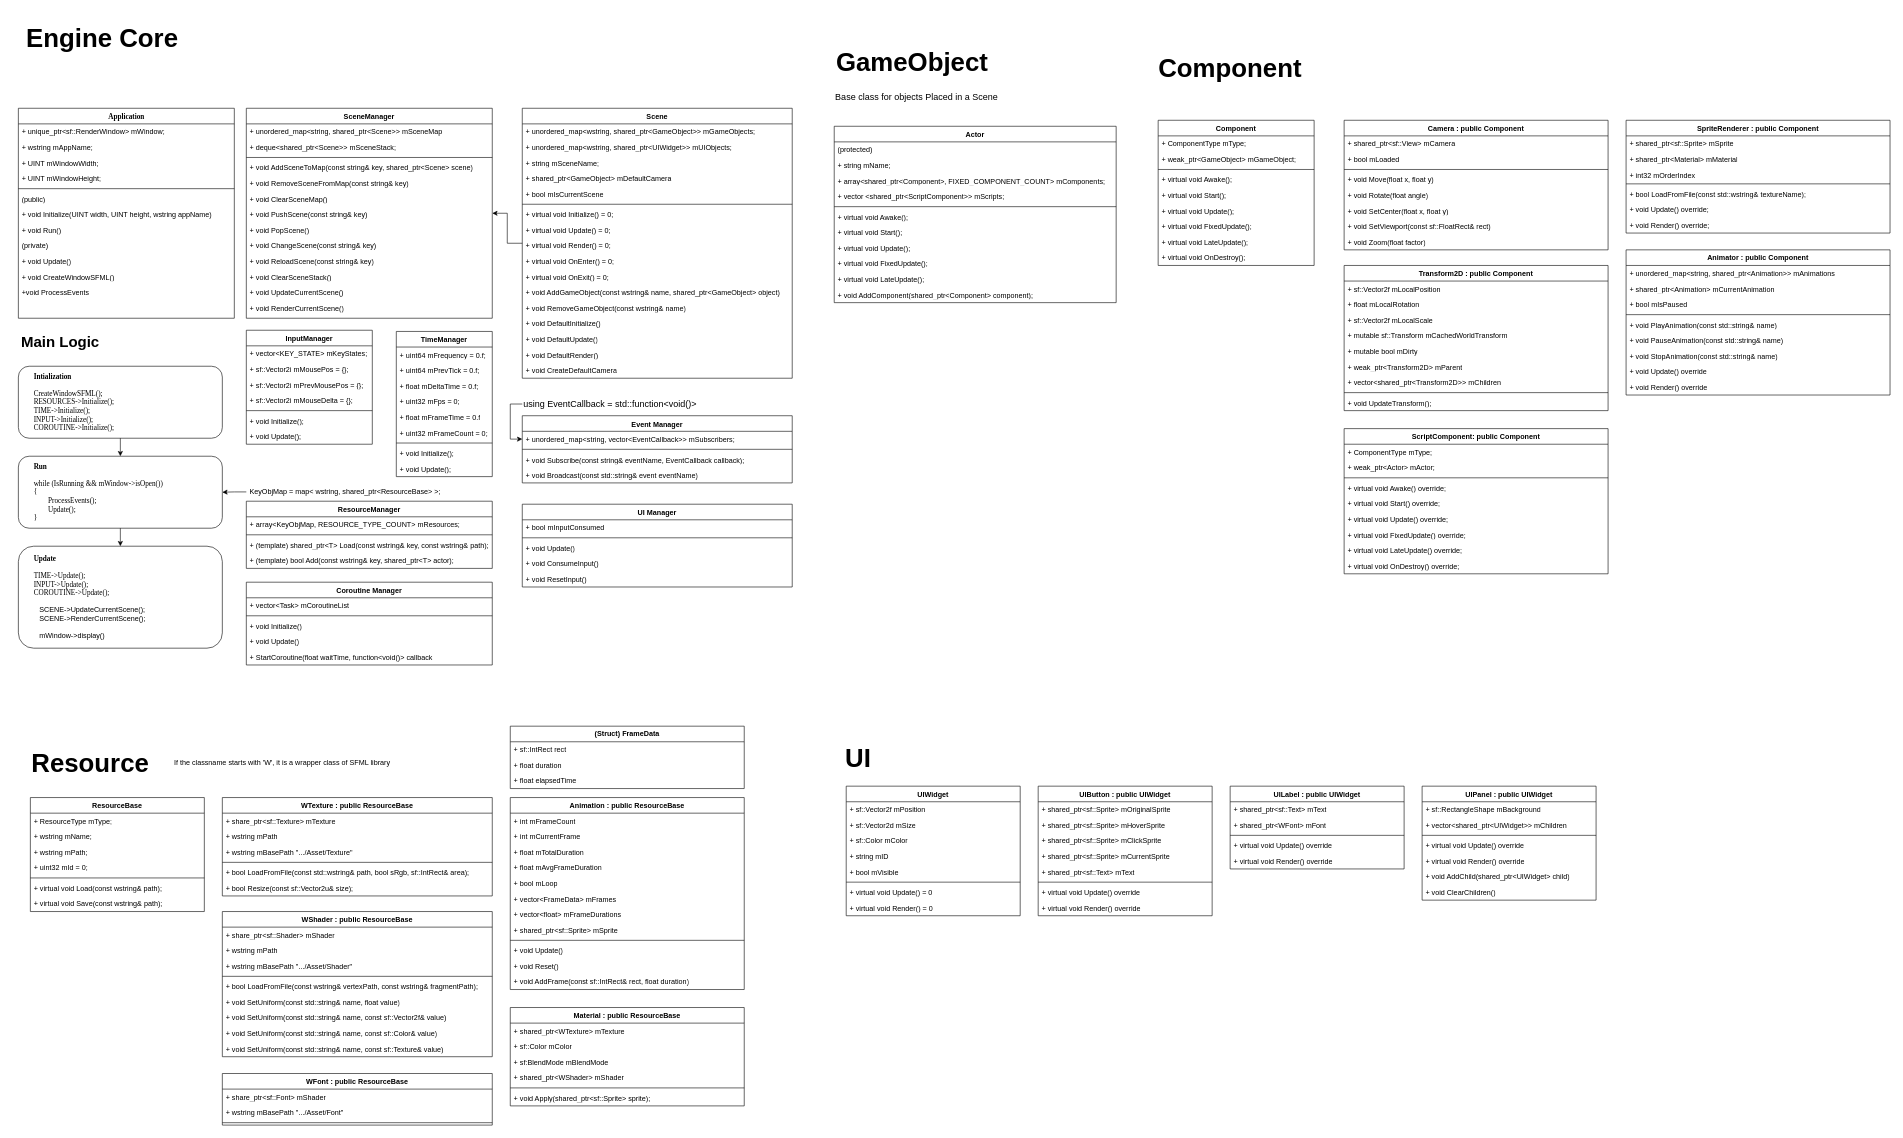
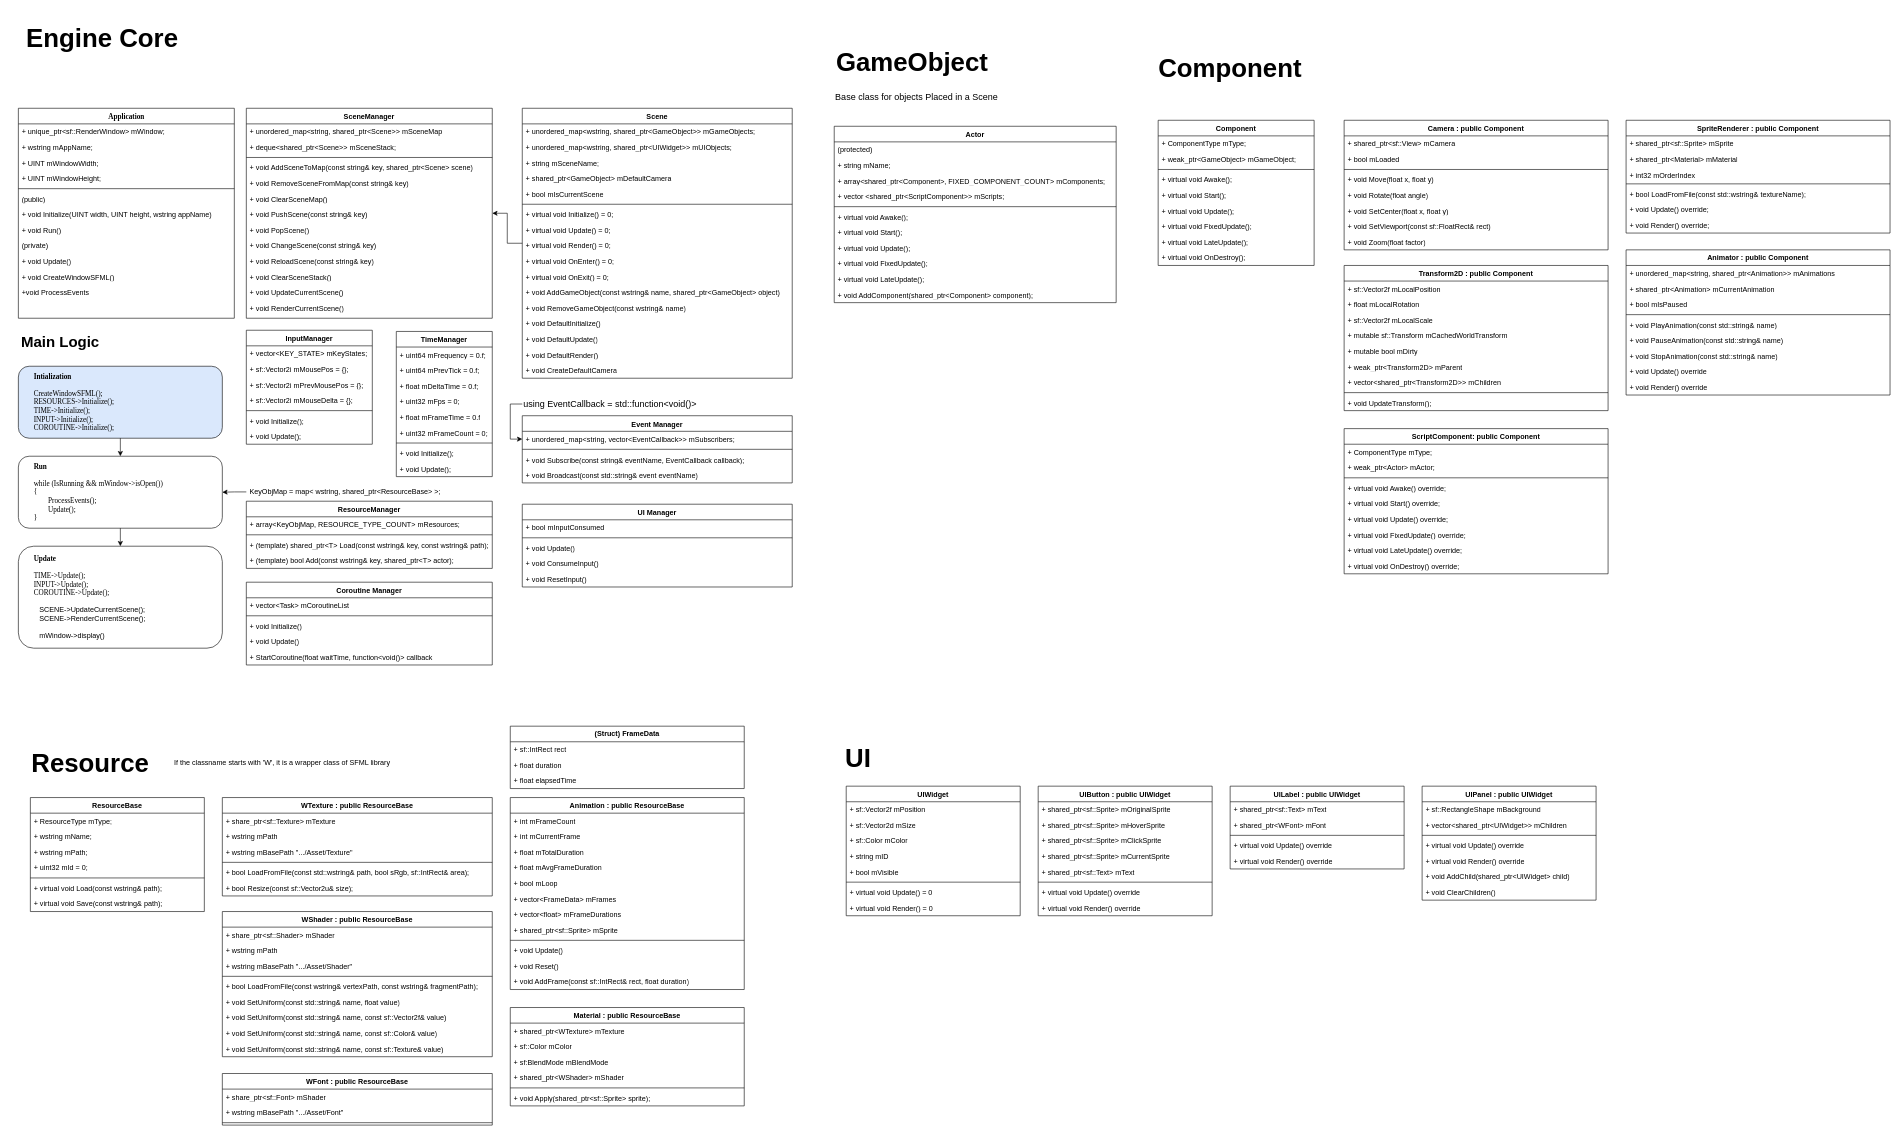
(120, 402) -> (120, 402)
